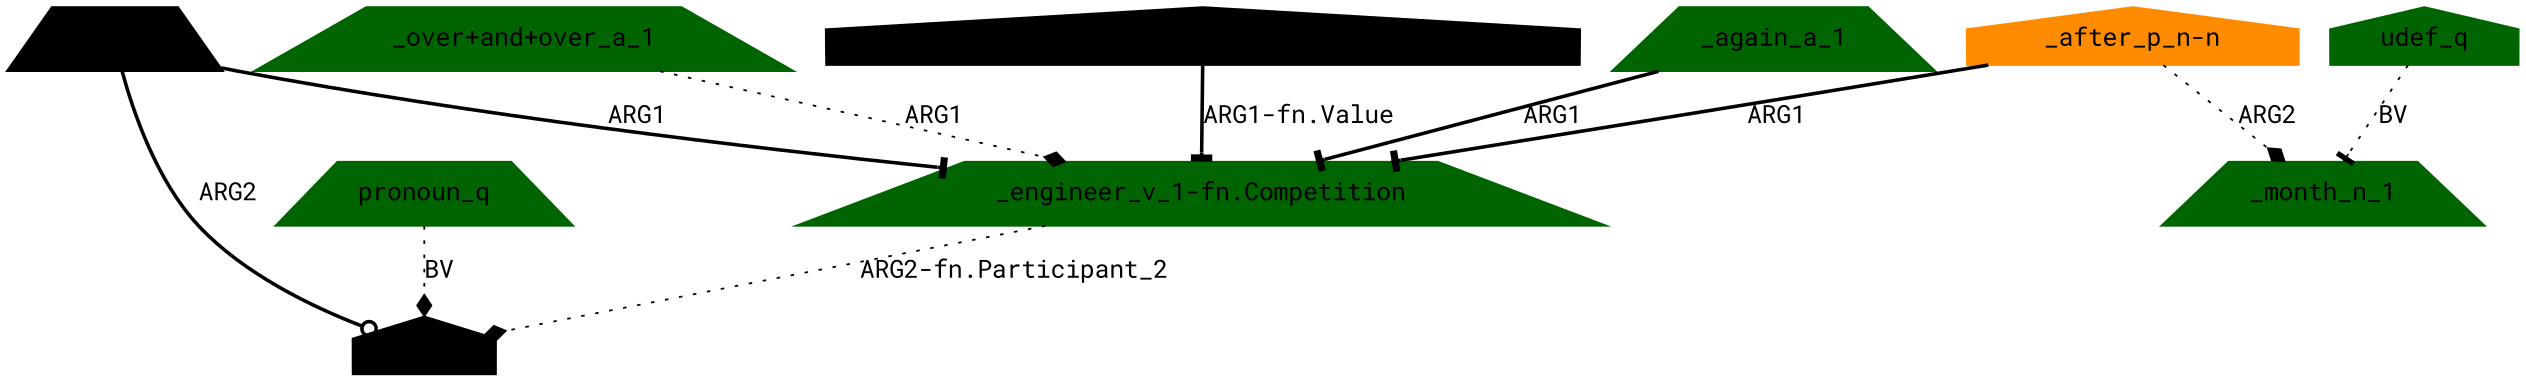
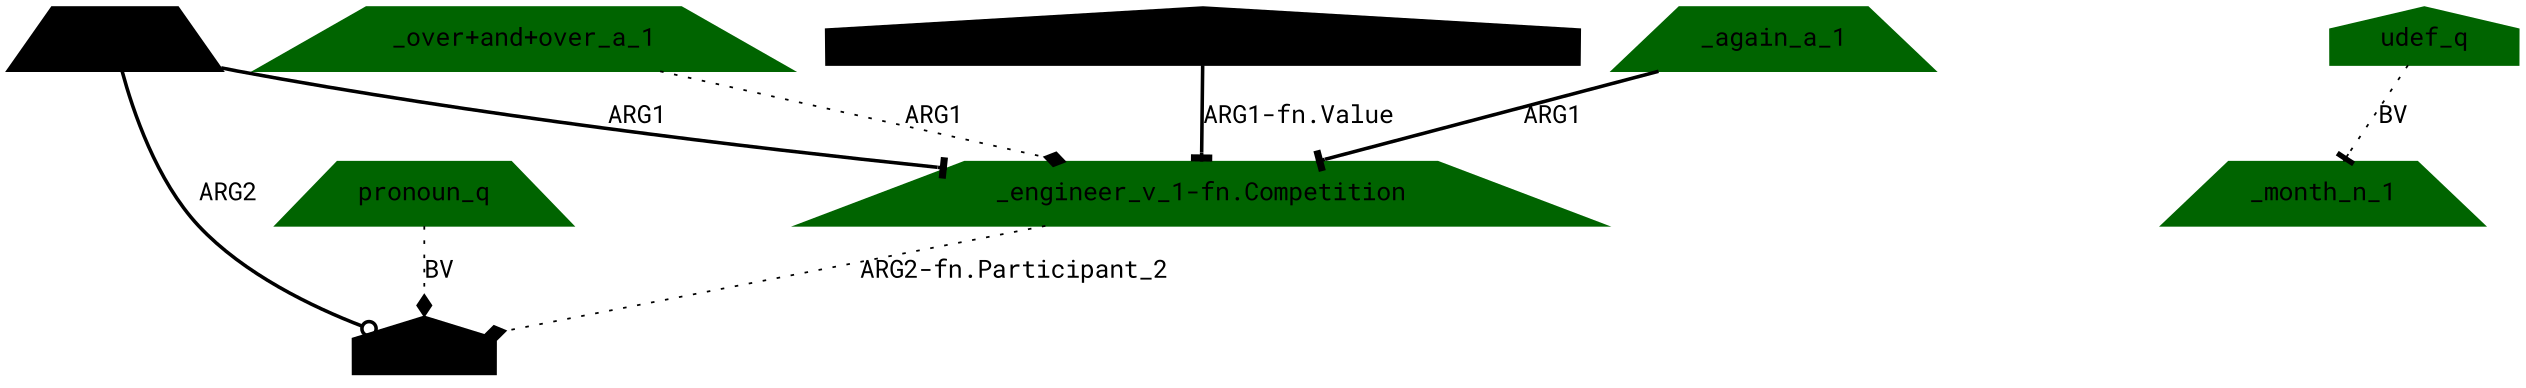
(2133, 39) -> none
